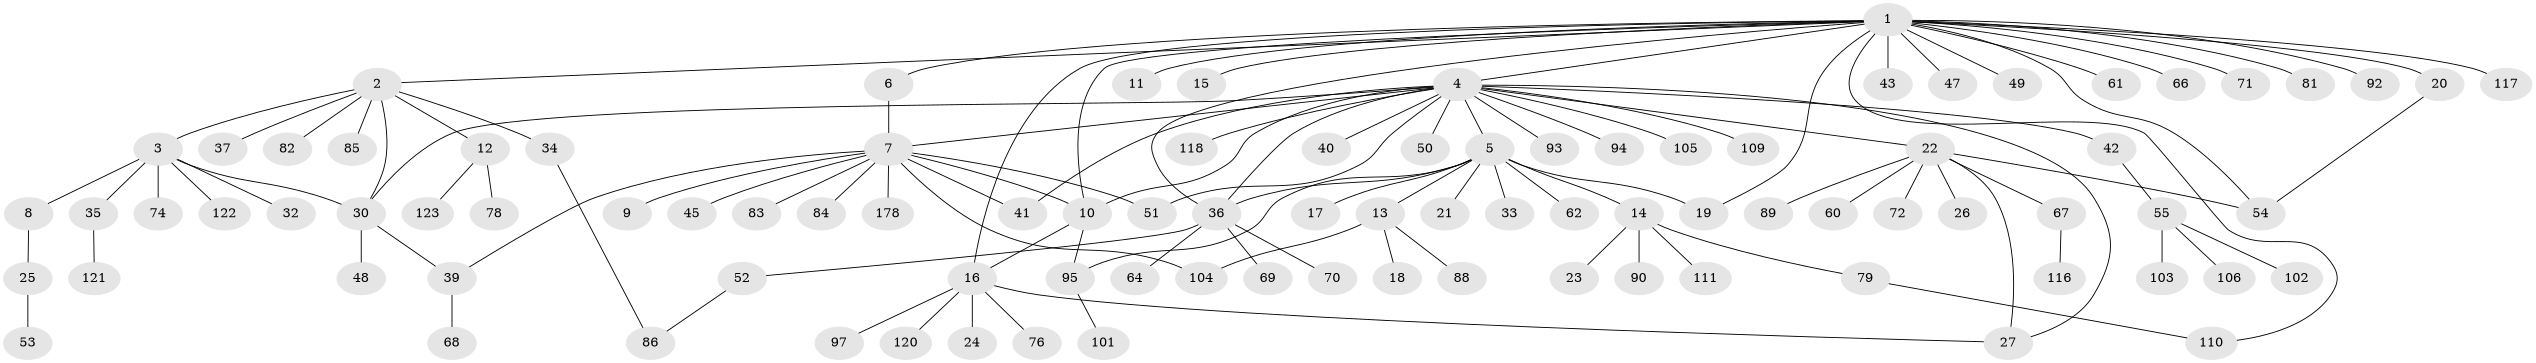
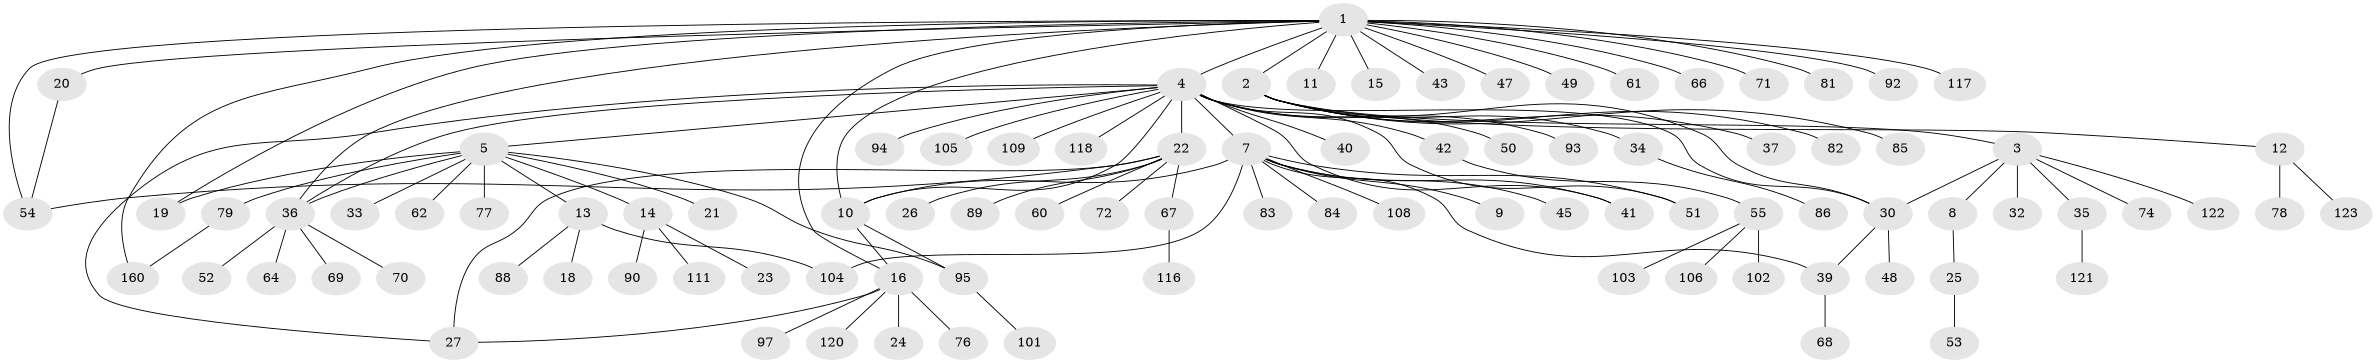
(889, 84) -> none
(888, 214) -> (1399, 214)
(1316, 214) -> (484, 214)
(1749, 253) -> (340, 175)
(696, 311) -> none
(2211, 343) -> (133, 279)
